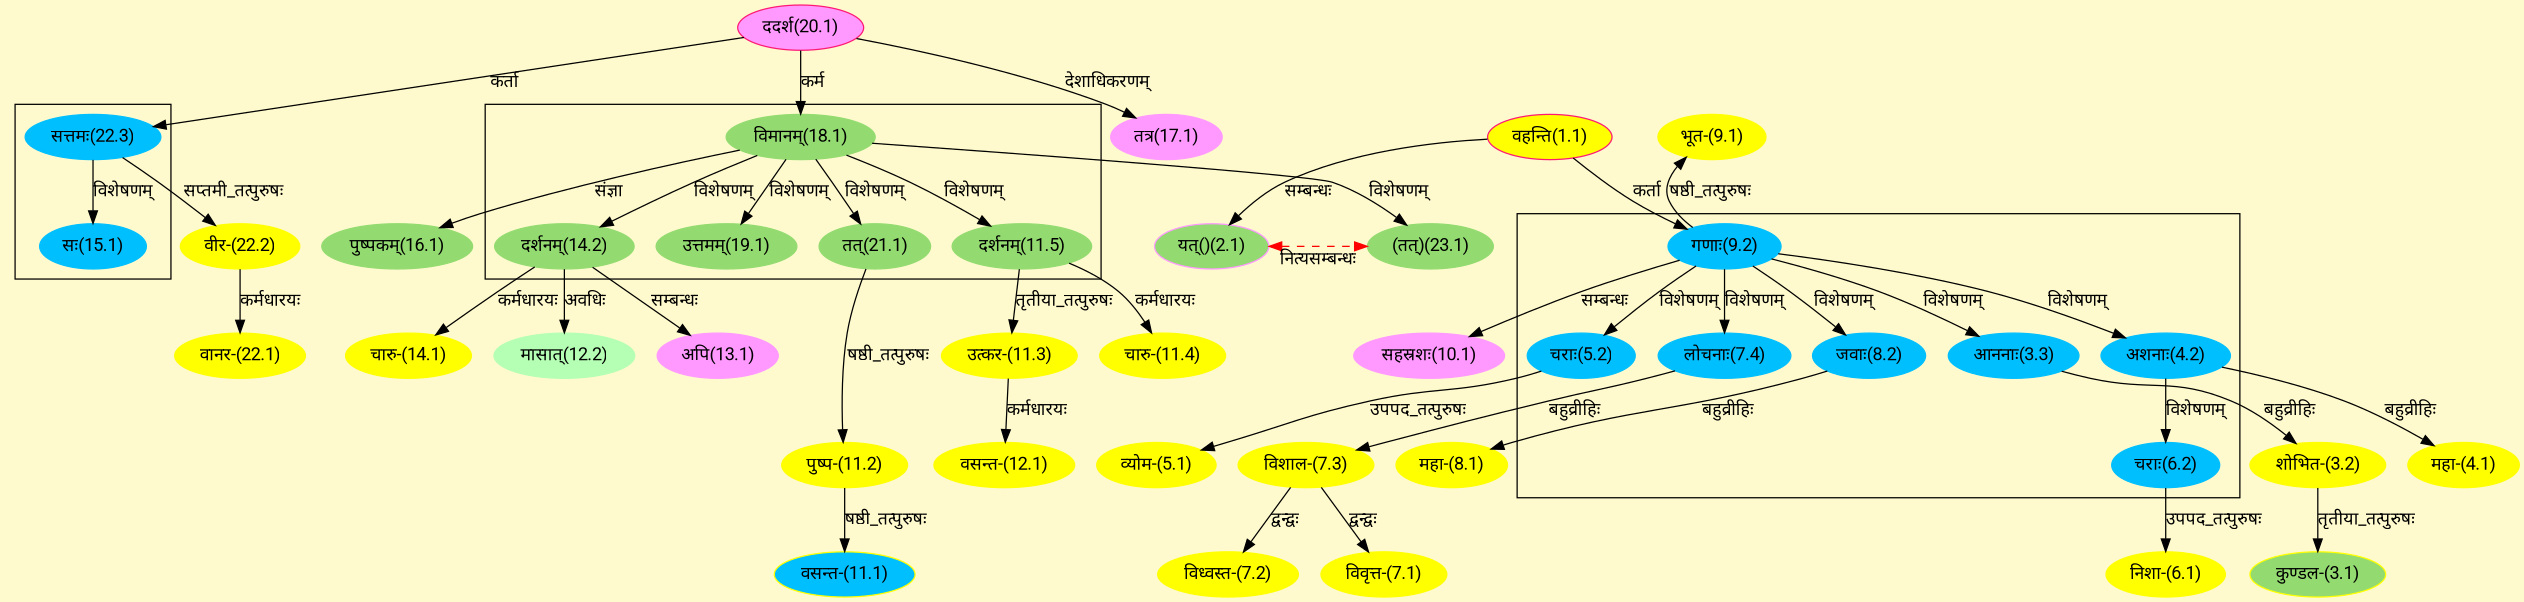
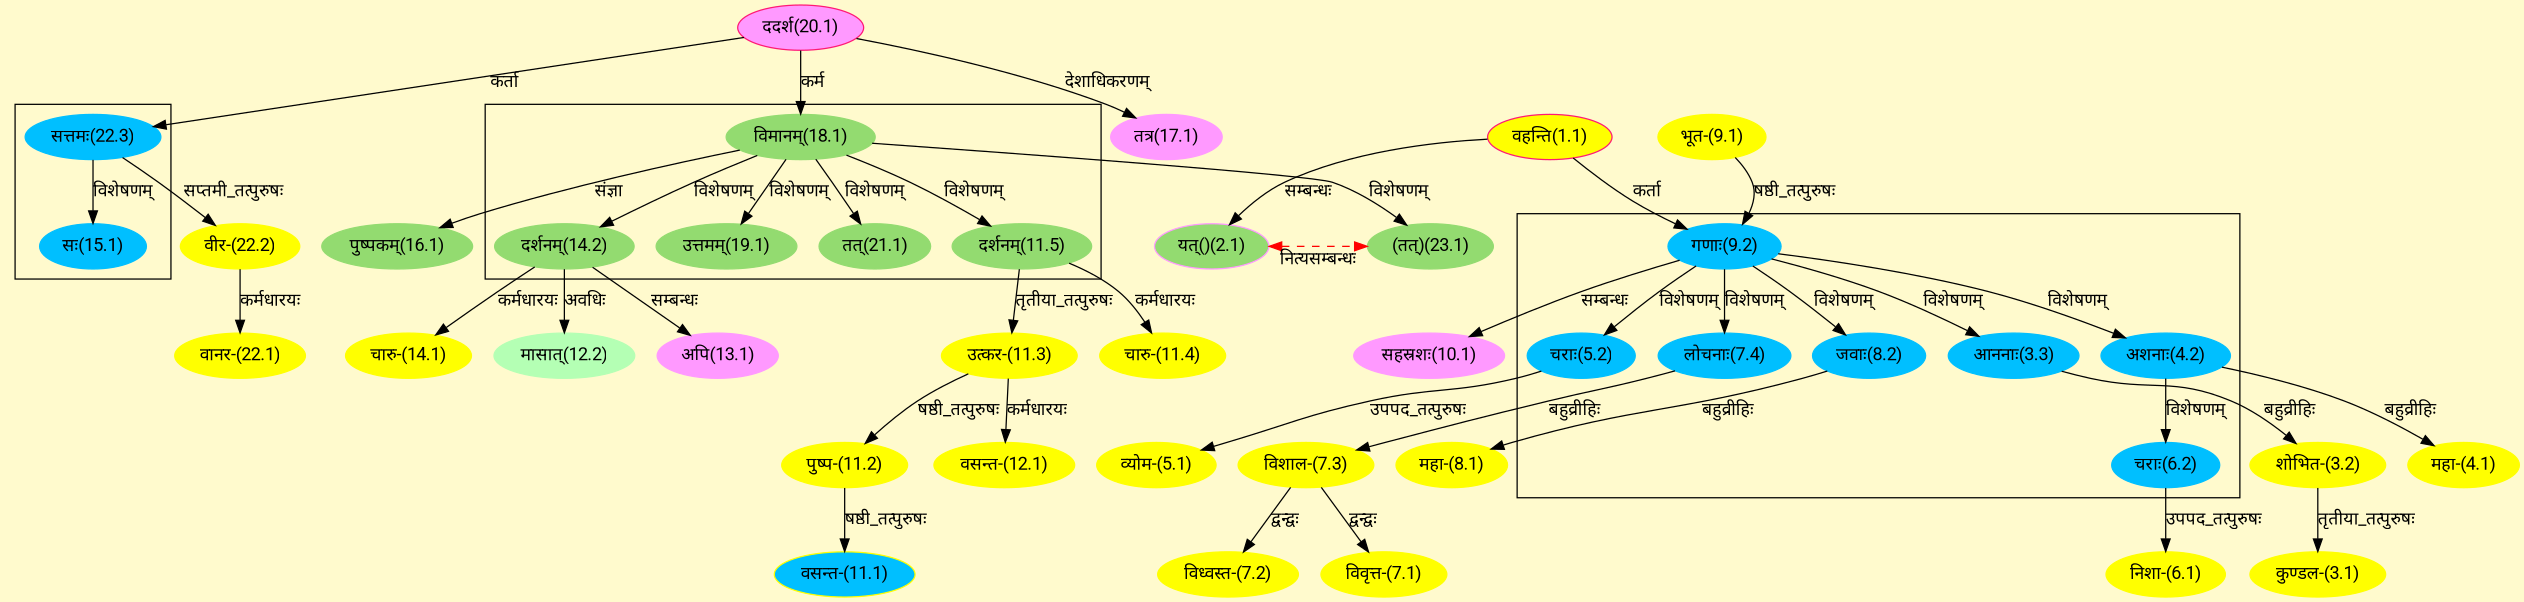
(1669, 200) -> (1752, 183)
(845, 348) -> (919, 400)
(2318, 574) -> (2318, 574)
